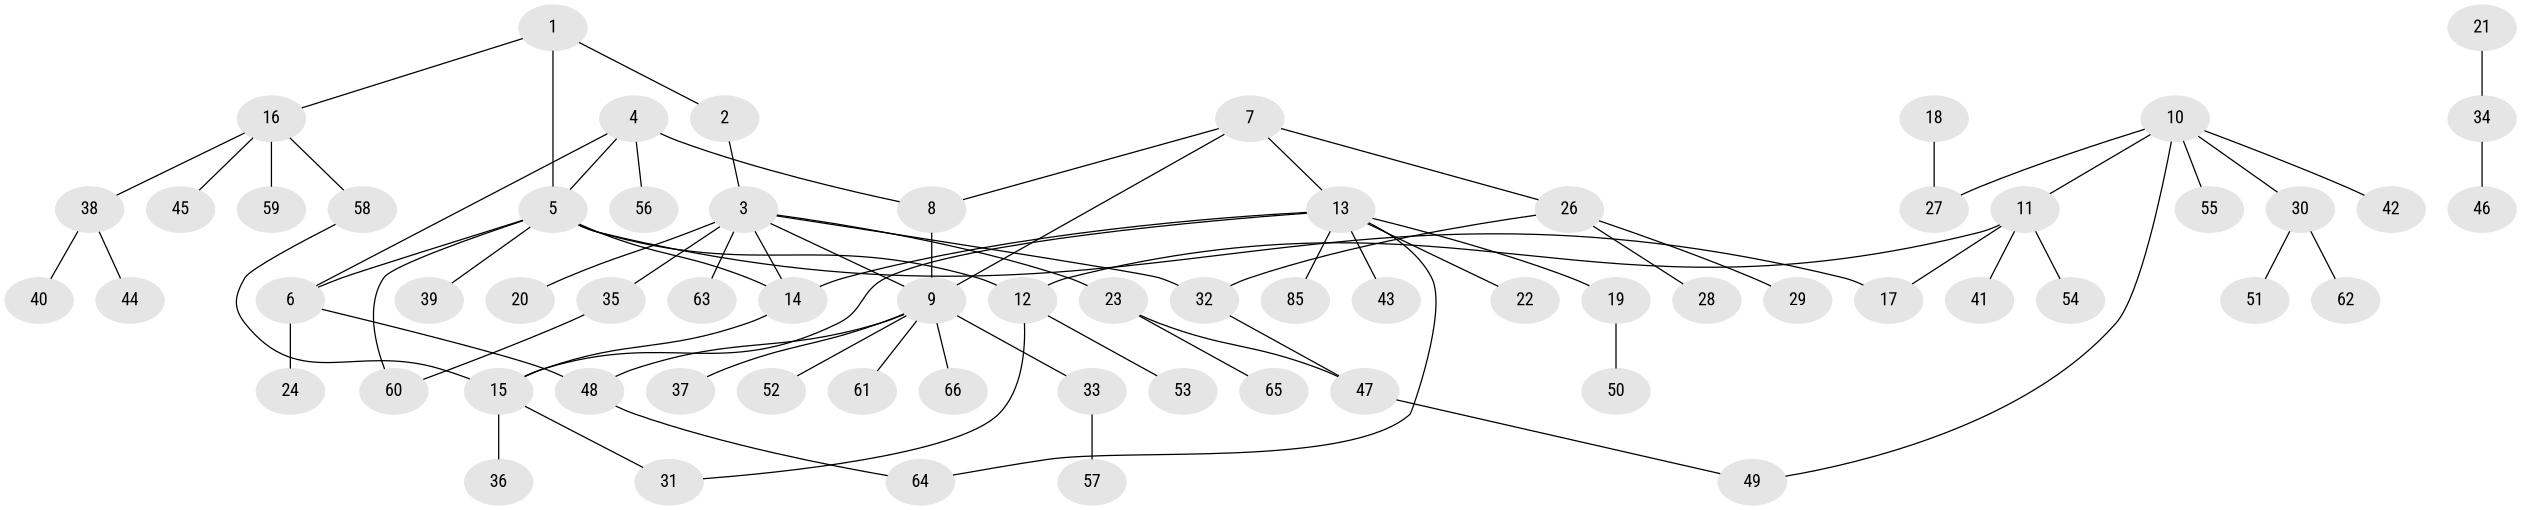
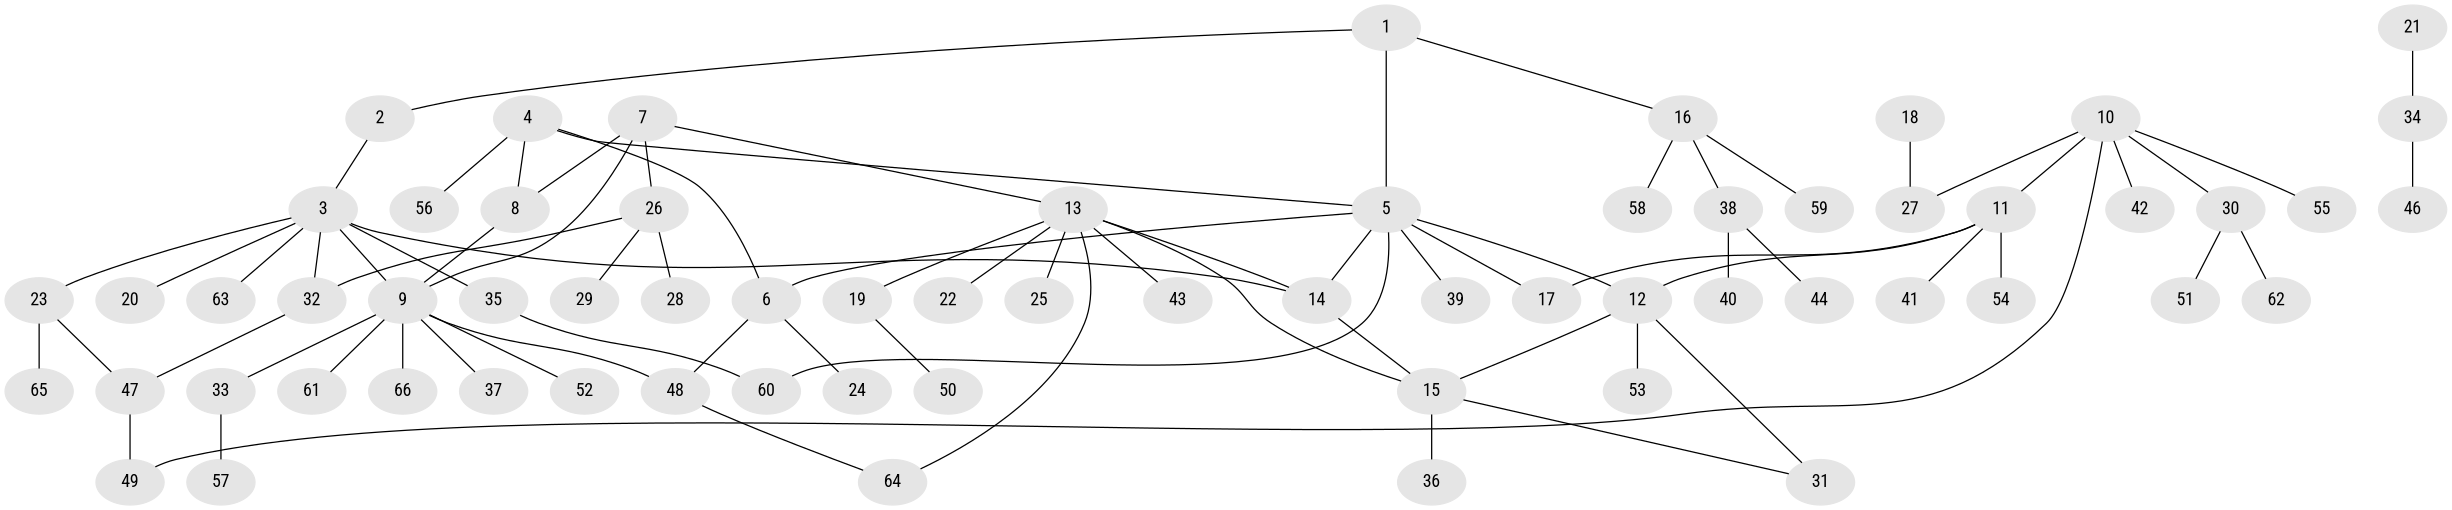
(181, 210) -> none
(1295, 300) -> (1039, 300)
(277, 351) -> (1536, 347)
